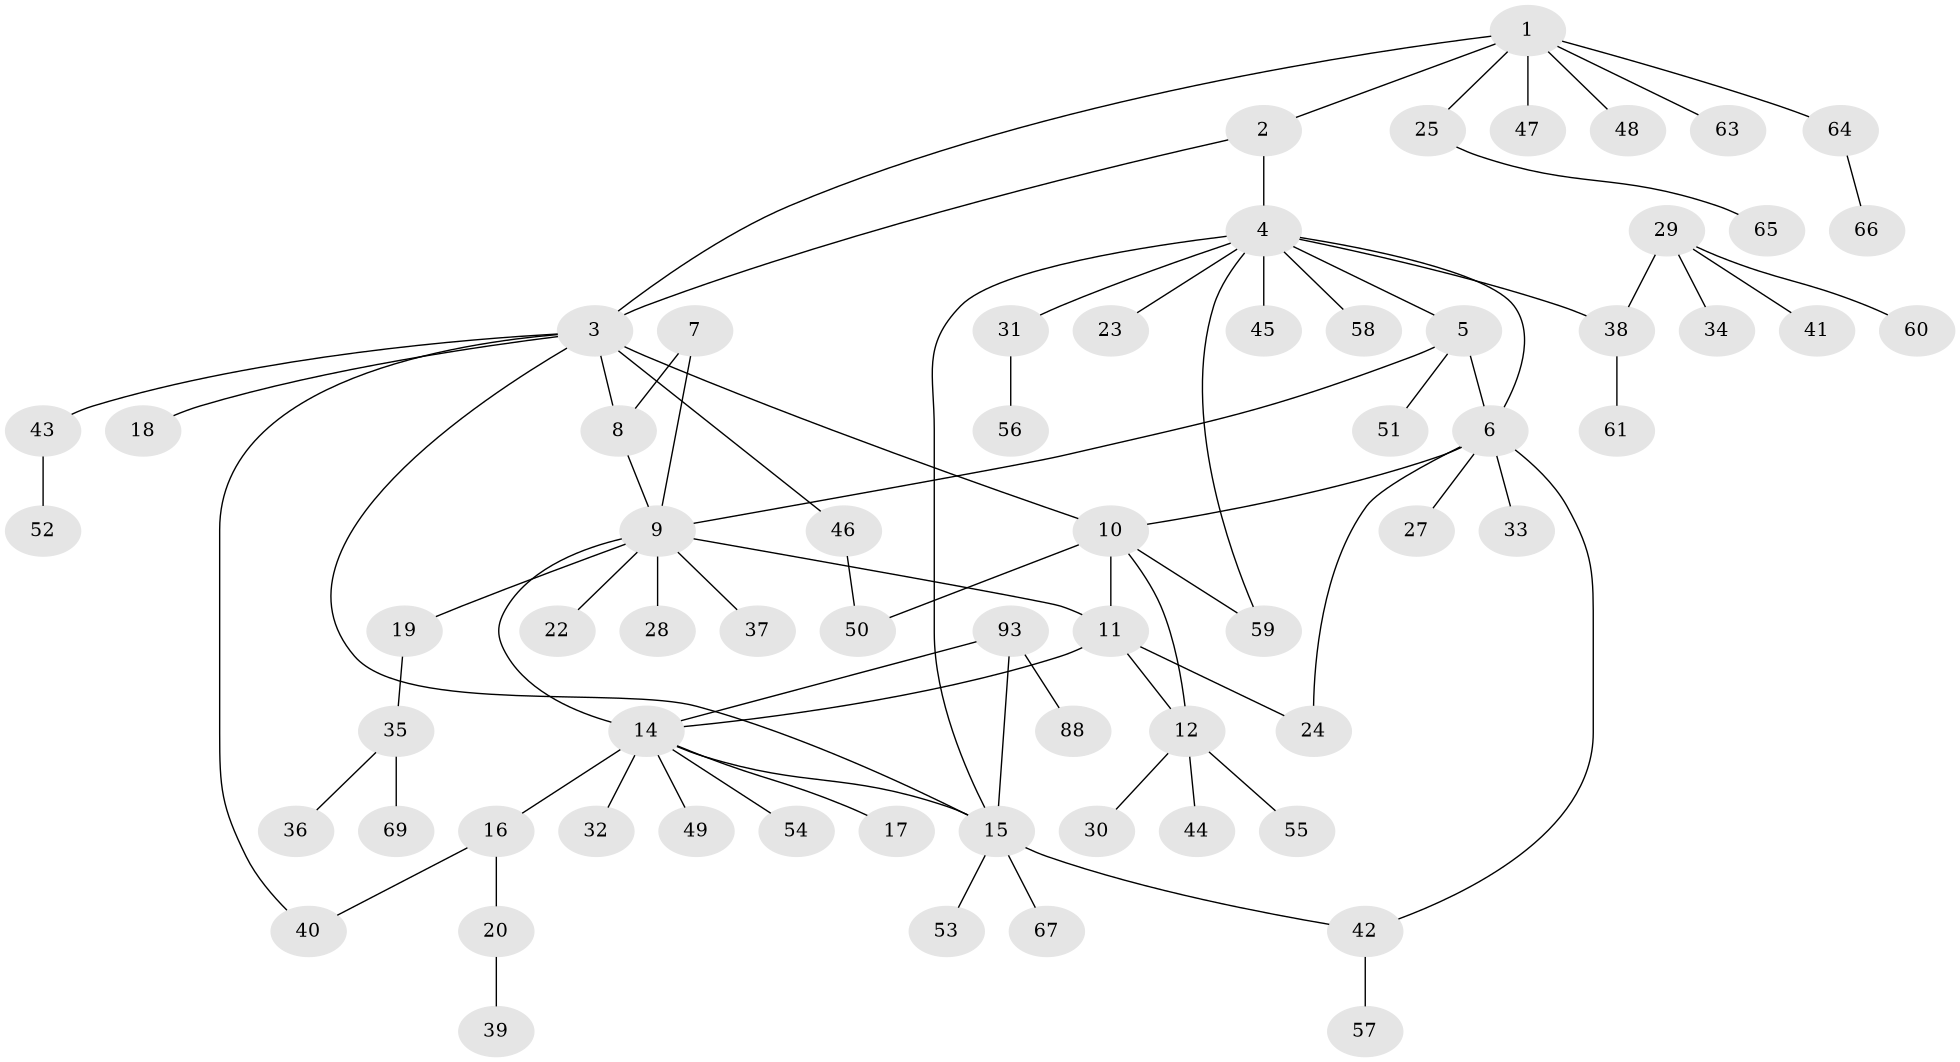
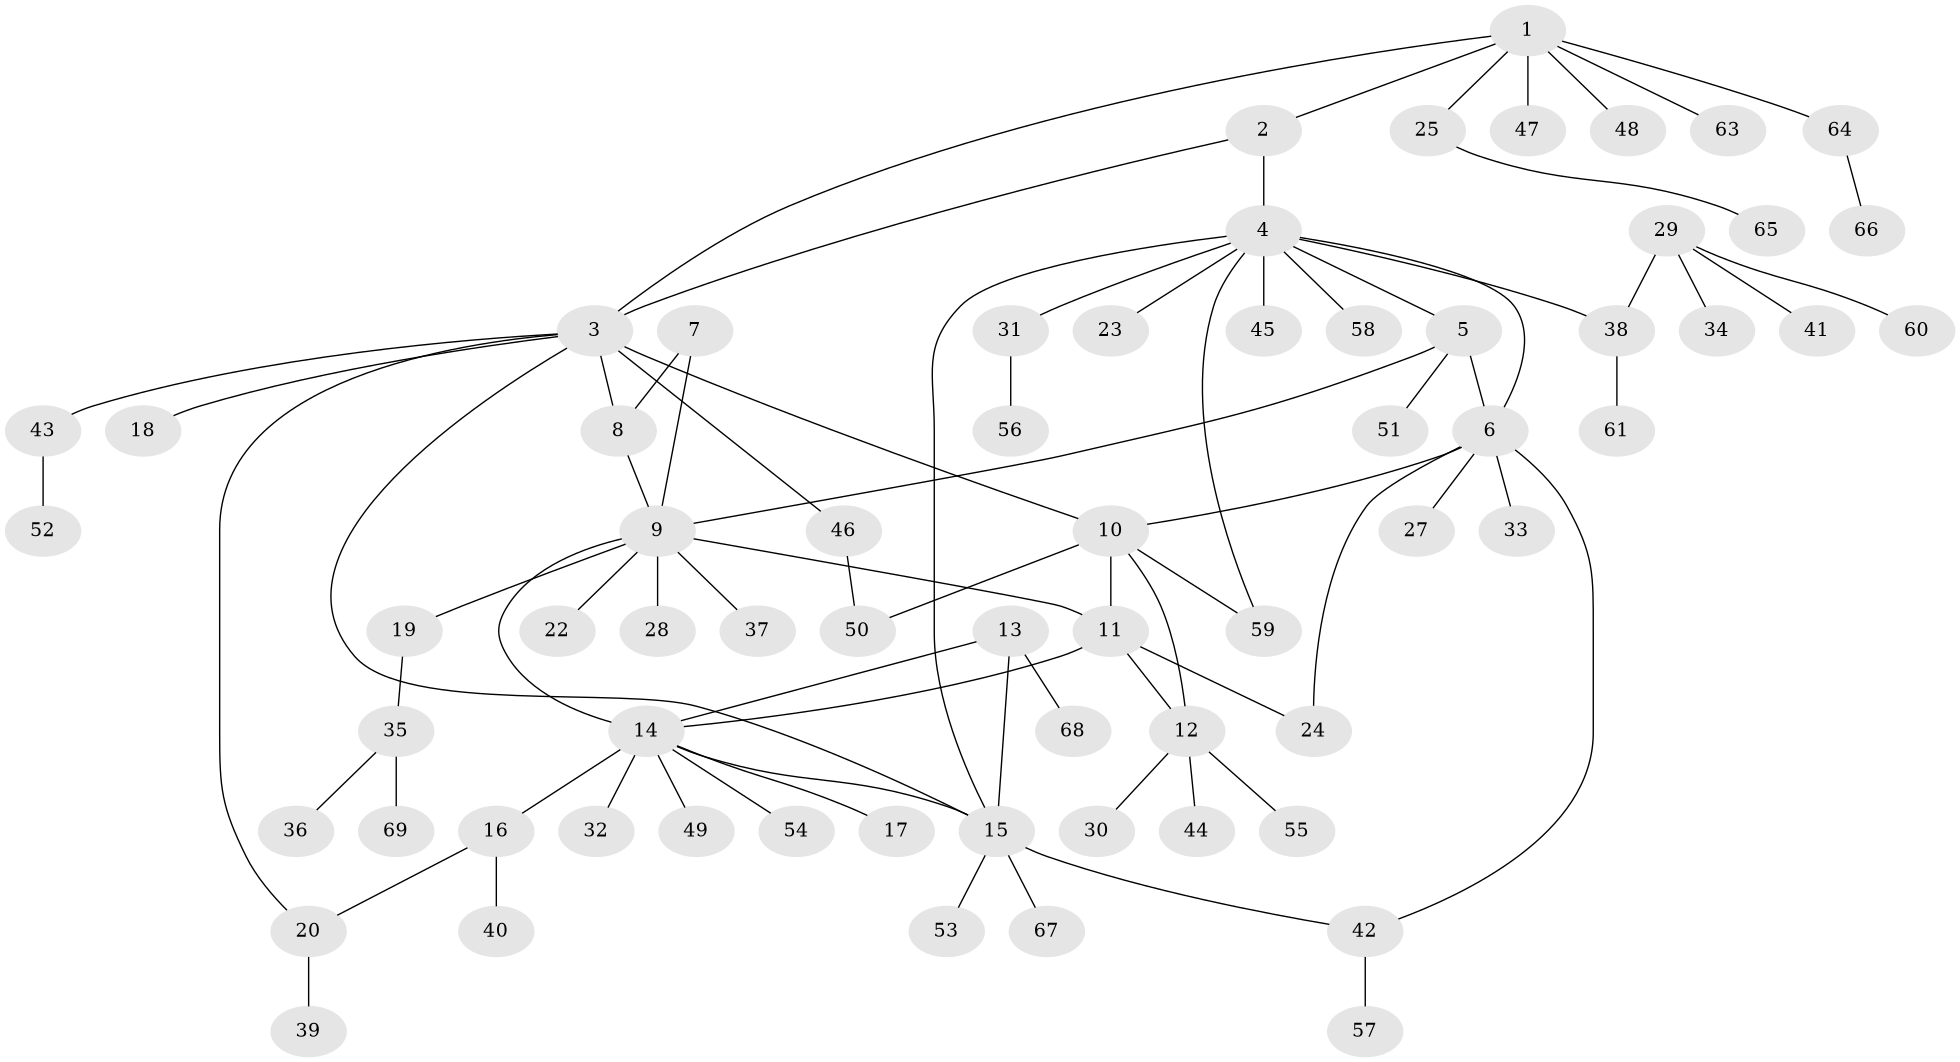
(222, 517) -> (222, 517)
(1011, 631) -> (1011, 631)
(1073, 731) -> (1073, 731)
